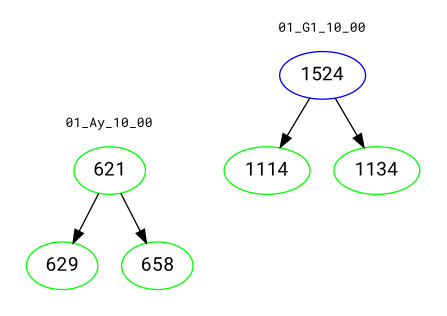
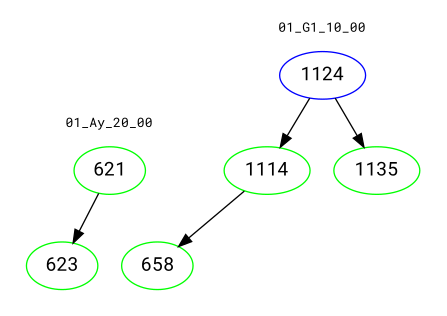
(323, 75) -> (323, 75)
(110, 124) -> (110, 124)
(377, 171) -> (377, 171)
(130, 212) -> (217, 214)
(62, 266) -> (62, 266)
